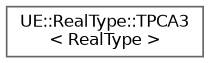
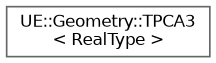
(105, 32) -> (108, 32)
